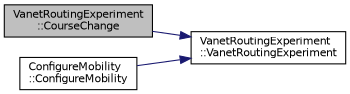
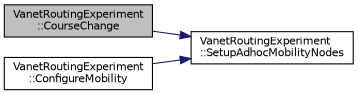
(268, 48) -> (272, 48)
(78, 74) -> (78, 74)
